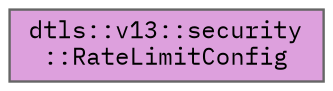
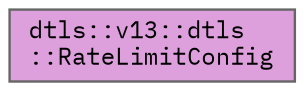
(167, 46) -> (152, 46)
